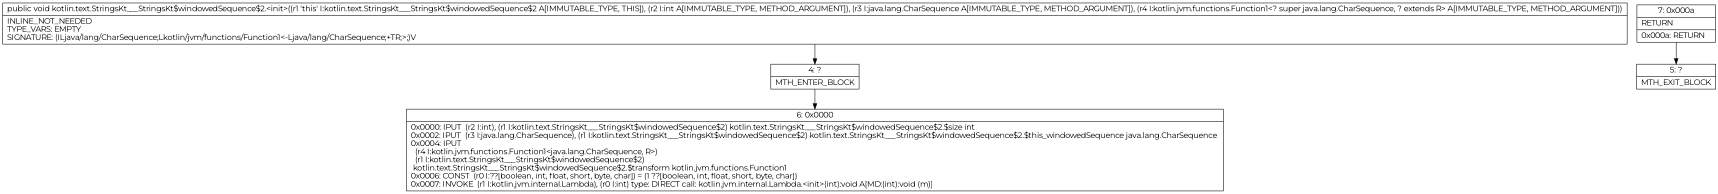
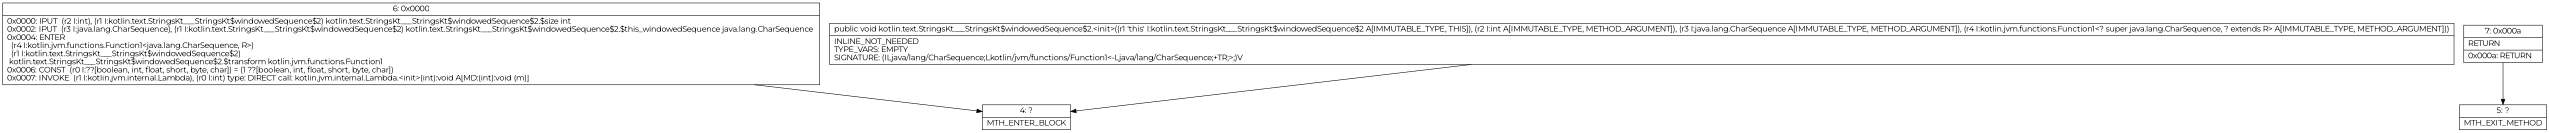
(1676, 83) -> (2503, 123)
(815, 96) -> (866, 98)
(438, 144) -> (38, 38)
